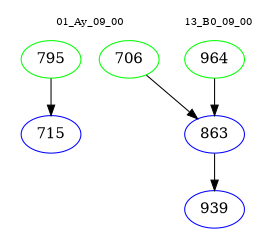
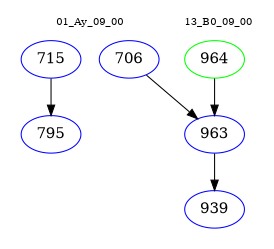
(51, 59) -> (51, 134)
(129, 59) -> (129, 59)
(51, 92) -> (51, 92)
(215, 134) -> (215, 134)
